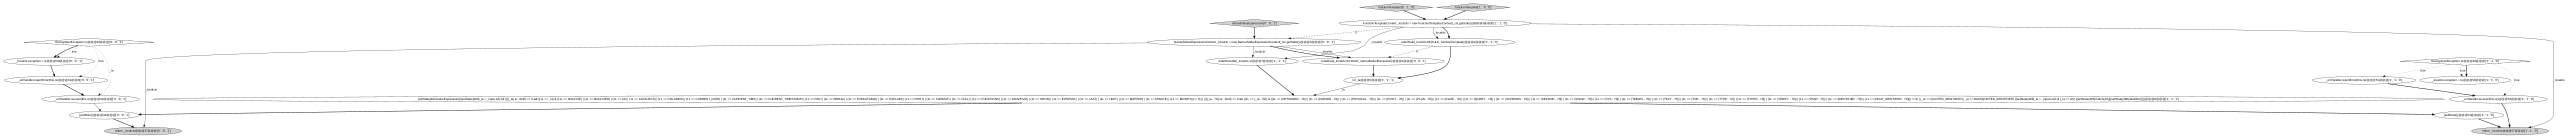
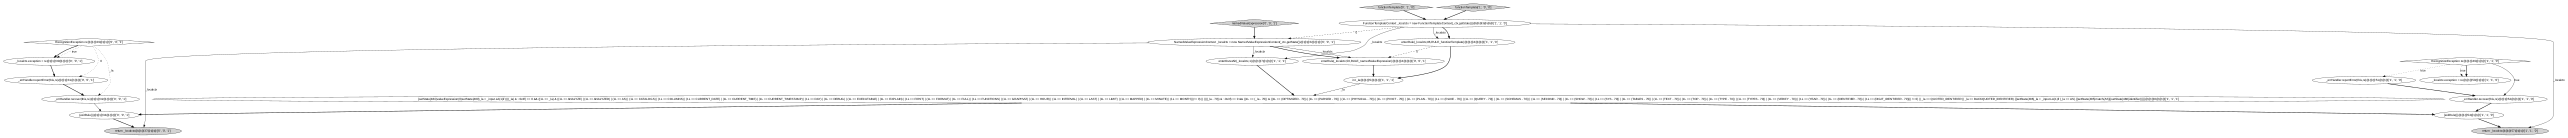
(101, 61) -> (101, 61)
(2511, 75) -> (2511, 75)
(2507, 113) -> (2485, 107)
